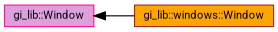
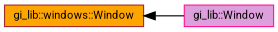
(120, 16) -> (170, 16)
